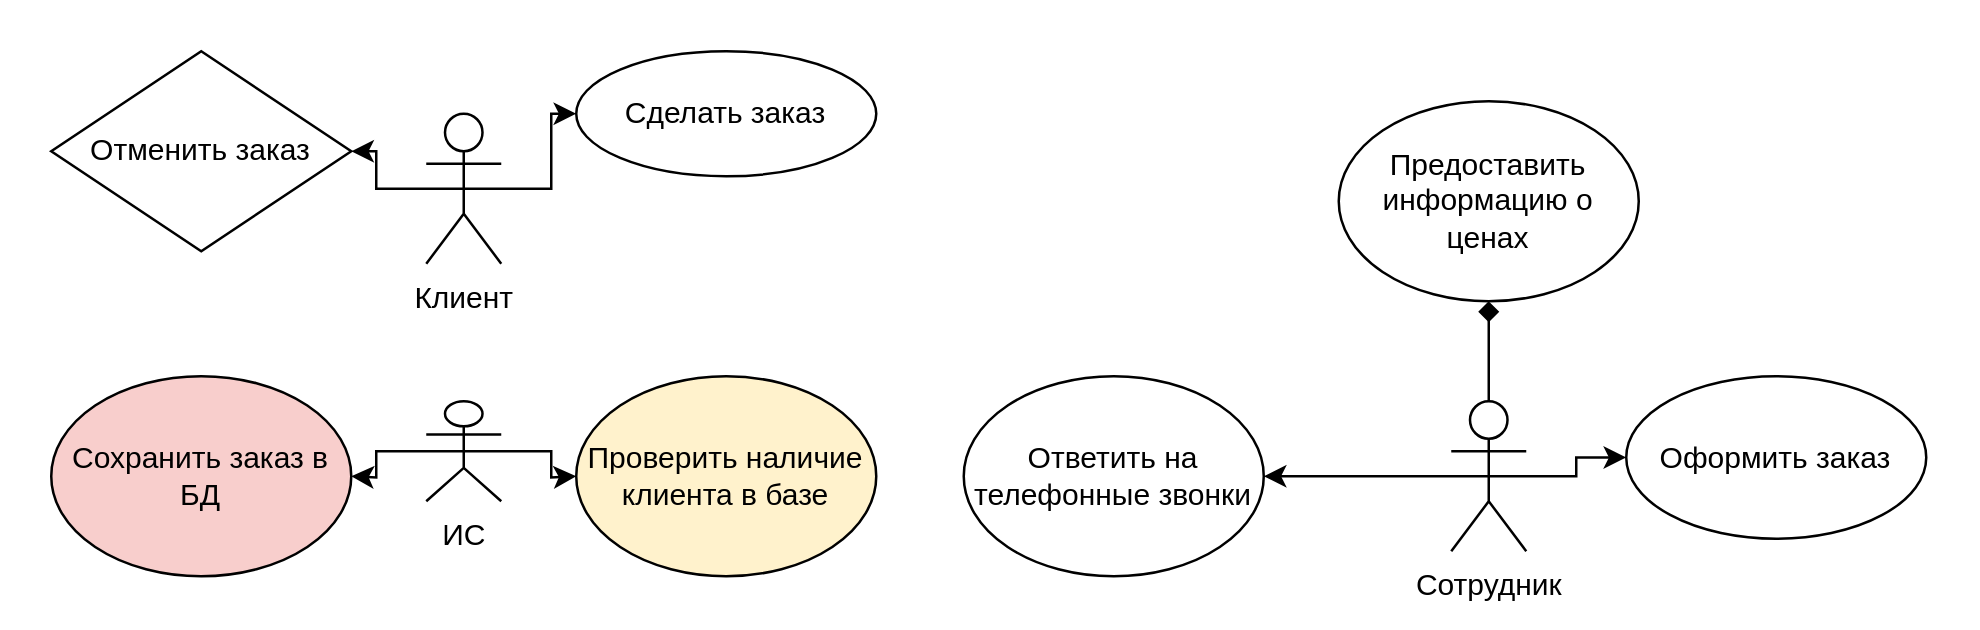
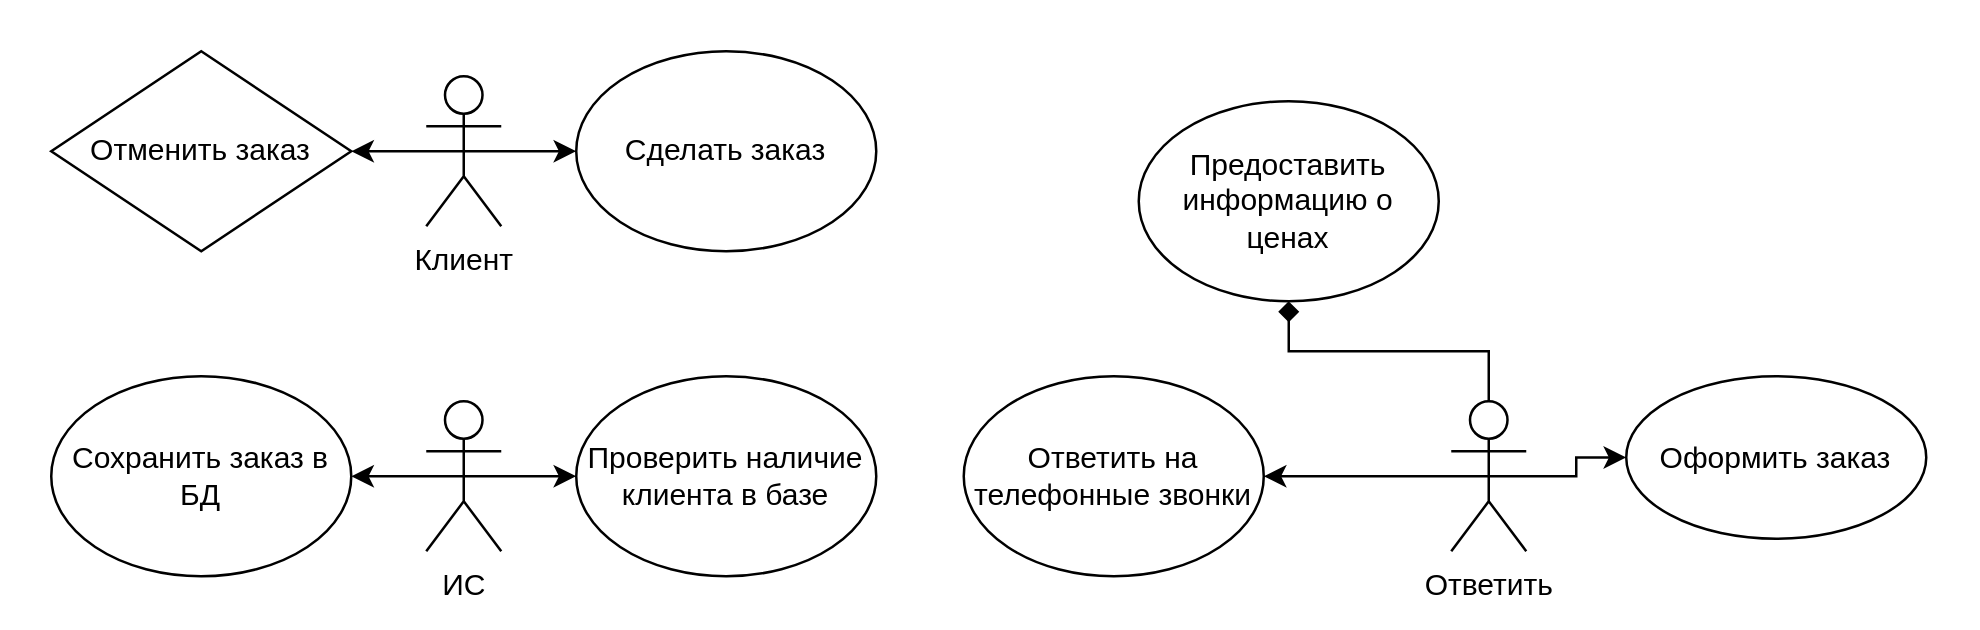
(726, 114) -> (726, 151)
(464, 189) -> (464, 151)
(1489, 201) -> (1289, 201)
(464, 451) -> (464, 476)
(201, 476) -> (201, 476)
(726, 476) -> (726, 476)
(1490, 587) -> (1490, 587)
